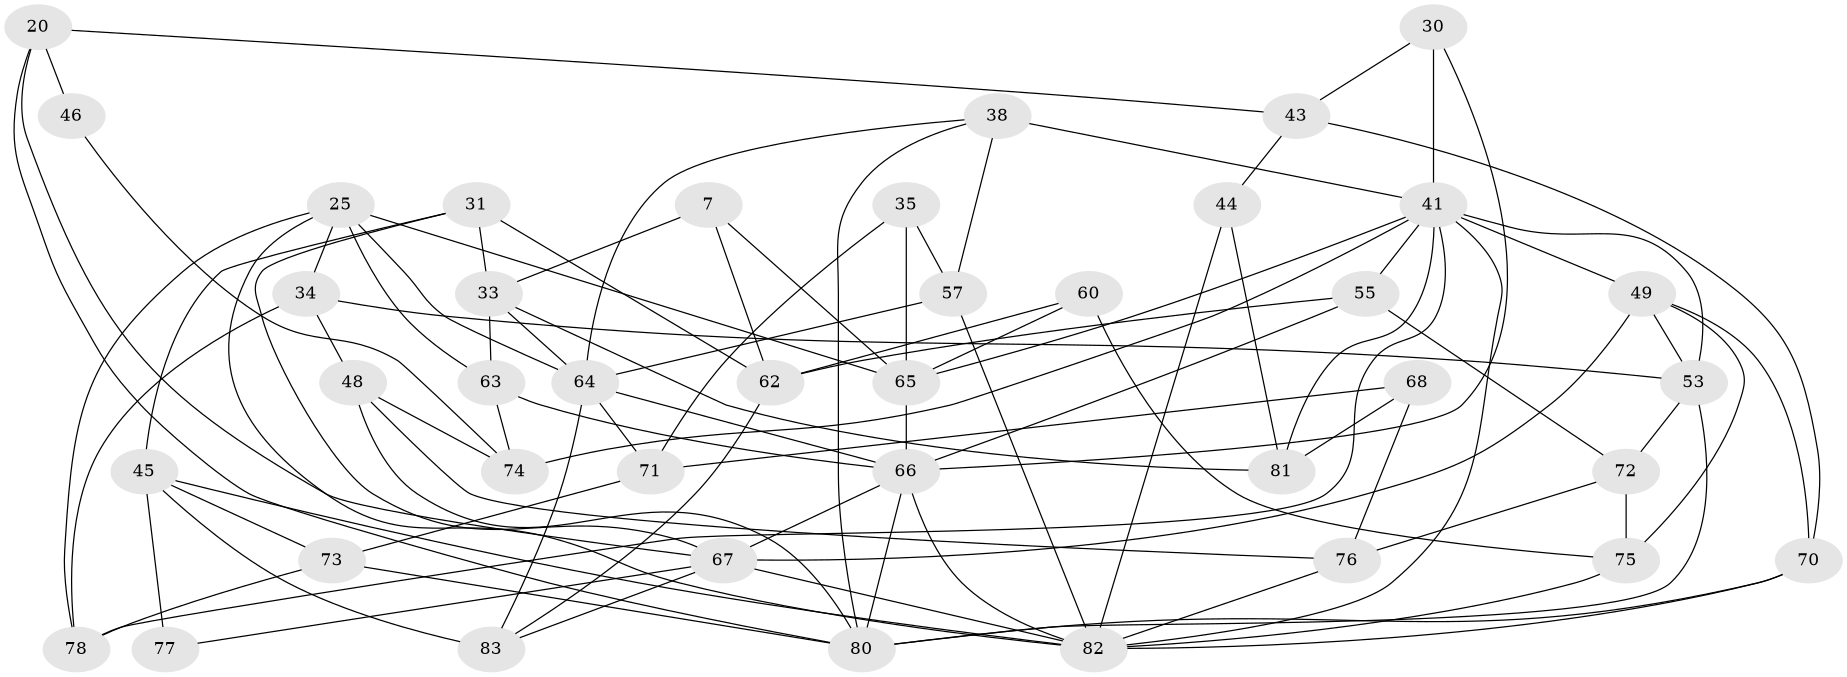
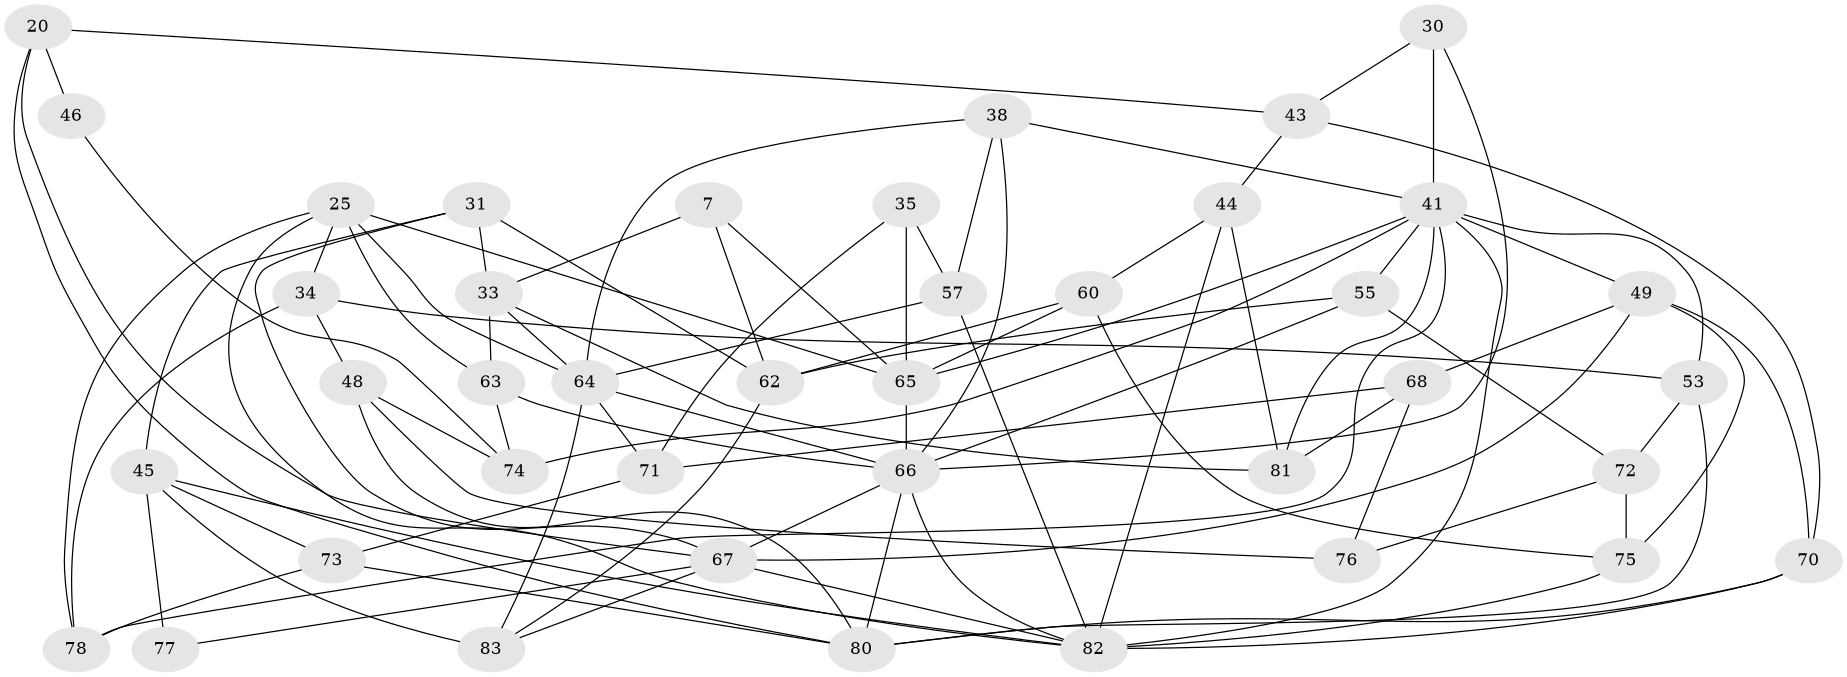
none -> (1158, 249)
(838, 299) -> (1000, 305)
(1668, 338) -> (1530, 338)
(1221, 605) -> none
